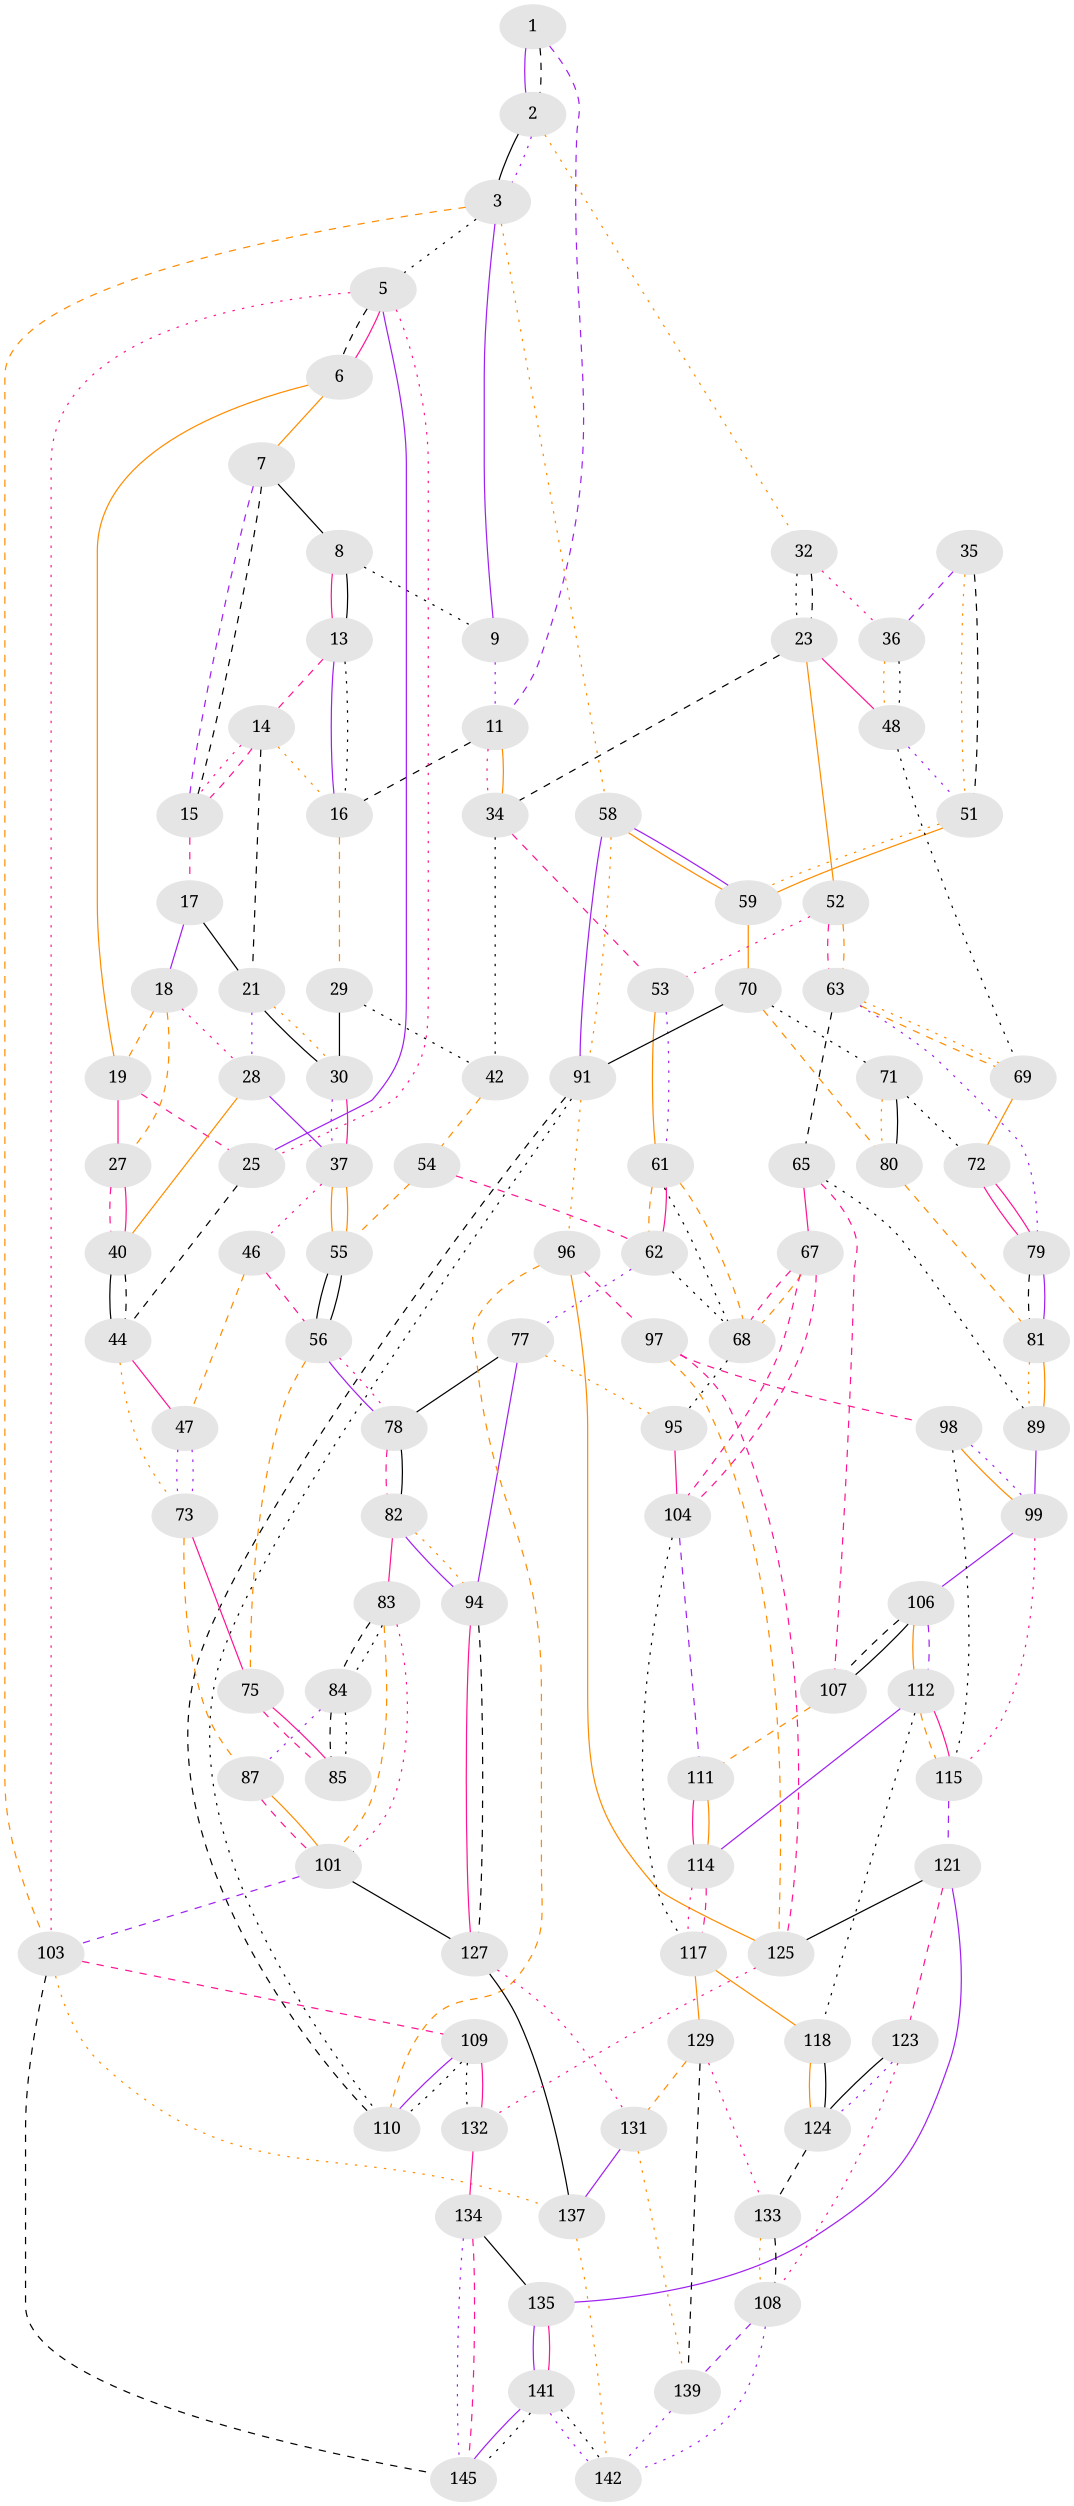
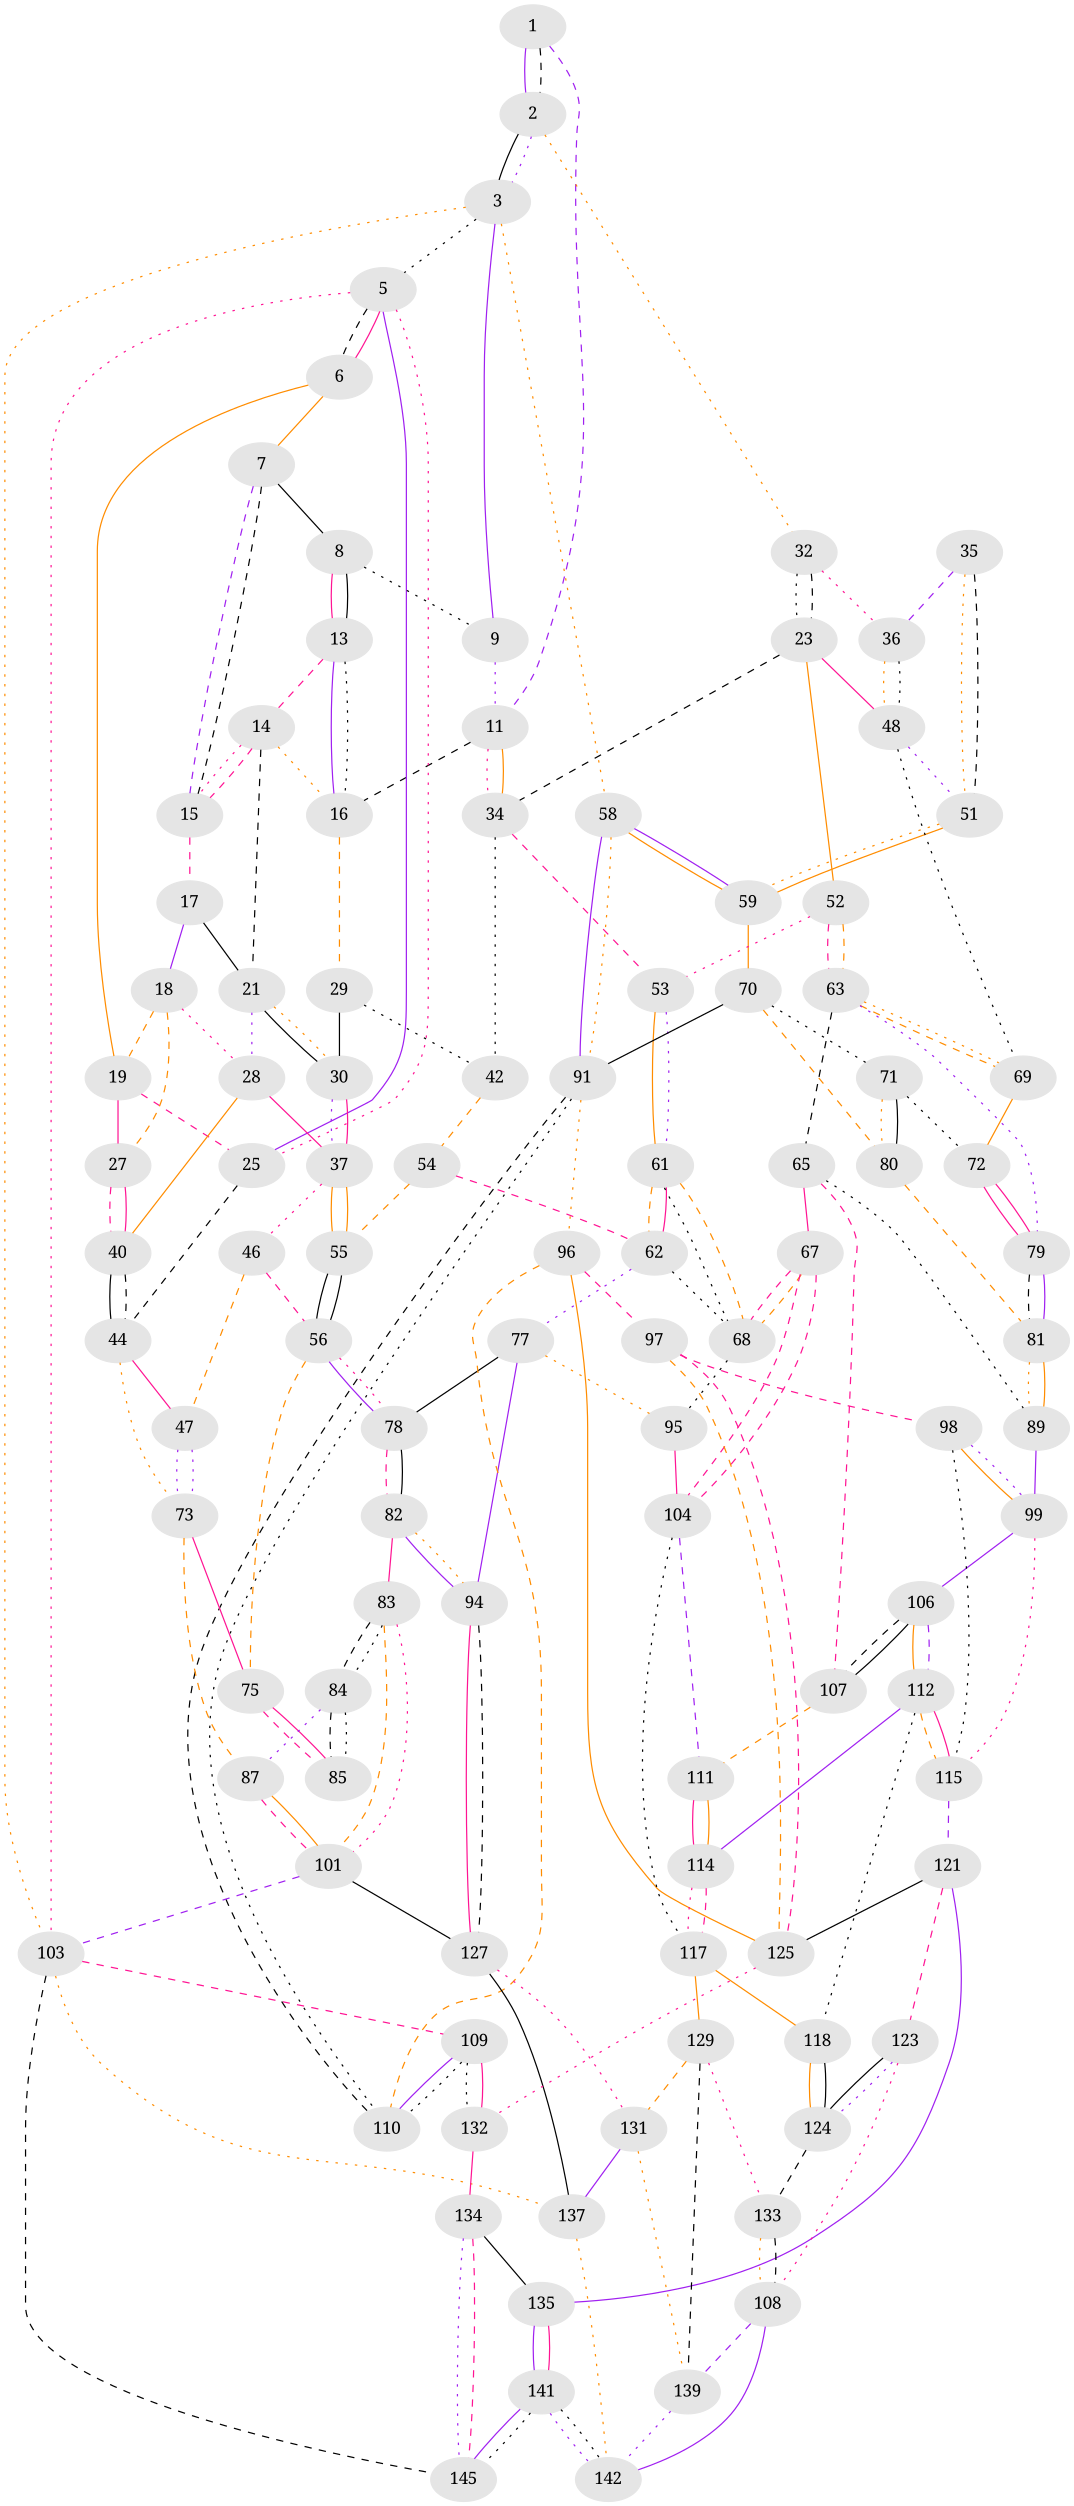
(5, 903) -> (5, 903)
(296, 1122) -> (296, 1122)
(726, 2419) -> (726, 2419)
